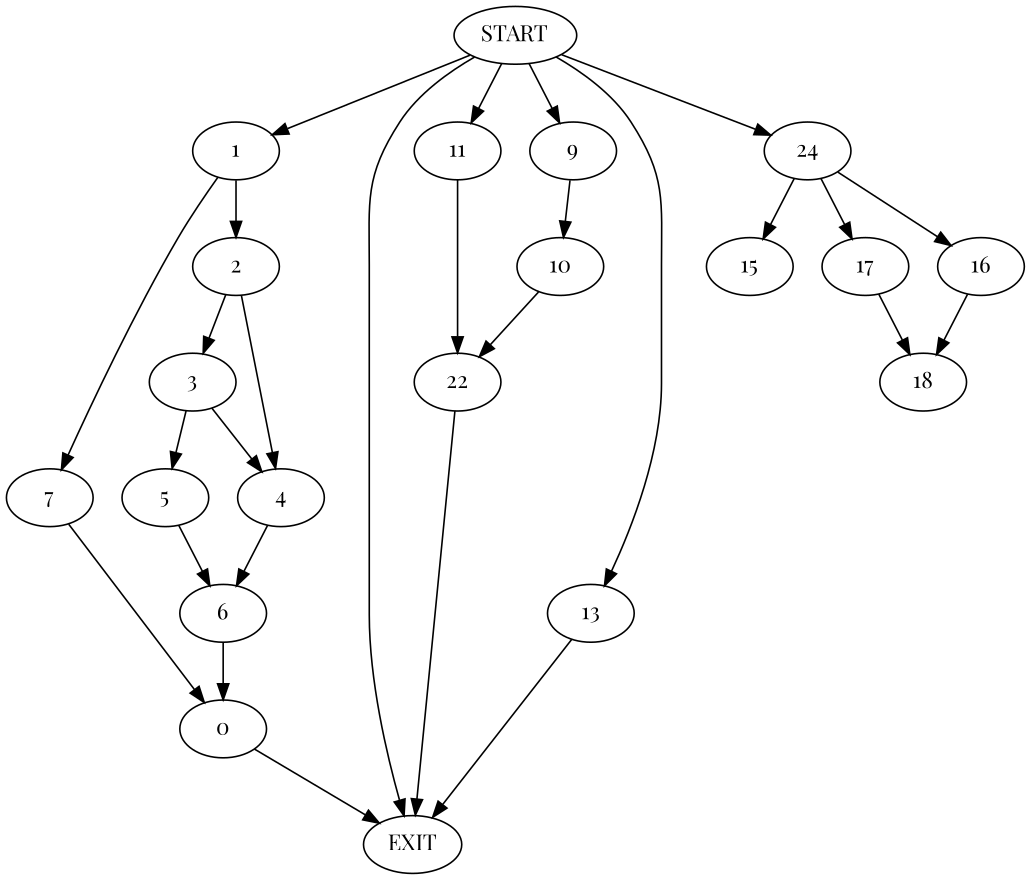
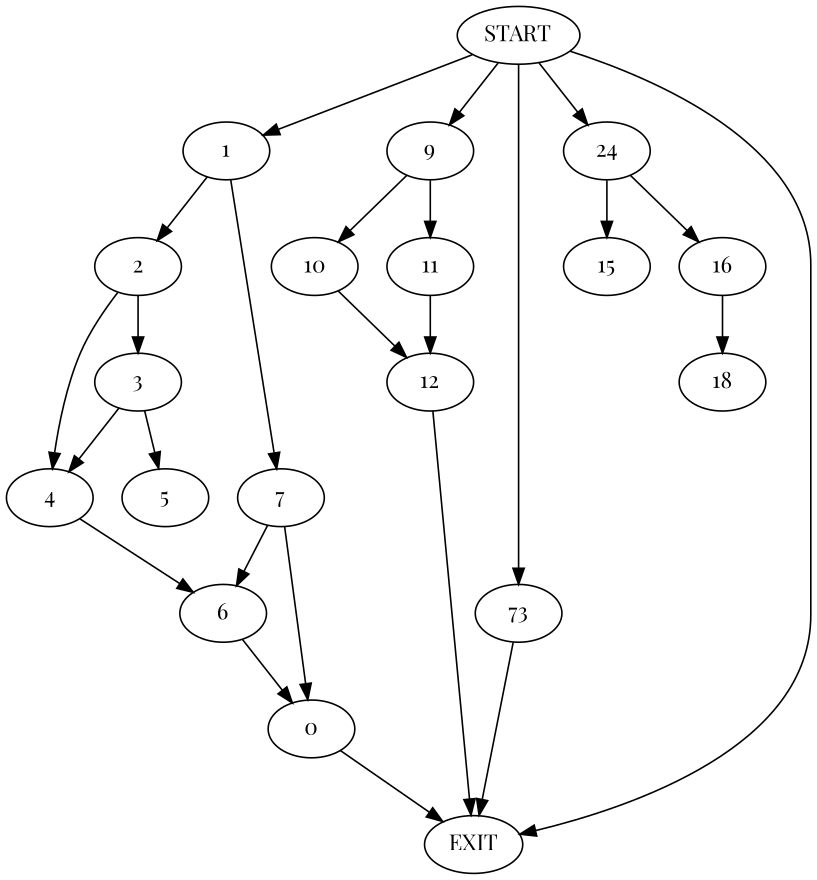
(490, 86) -> (430, 201)
(865, 267) -> none
(458, 382) -> (430, 382)
(191, 548) -> (256, 548)
(591, 613) -> (519, 613)
